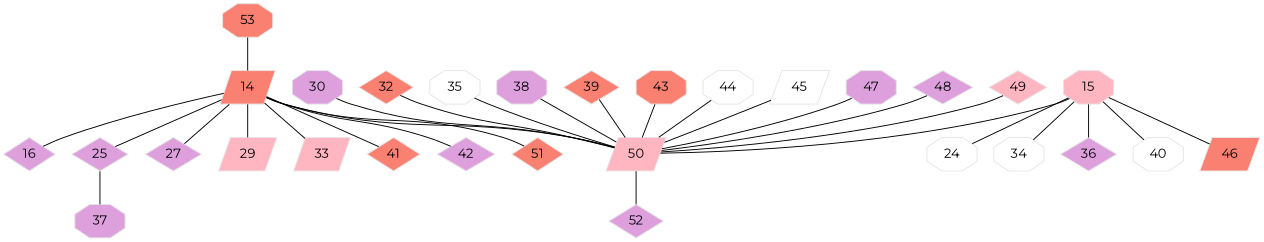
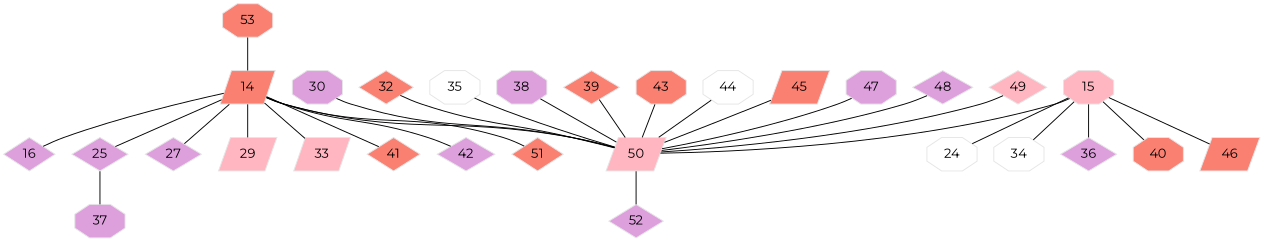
(800, 87) -> (800, 87)
(1158, 154) -> (1158, 154)
